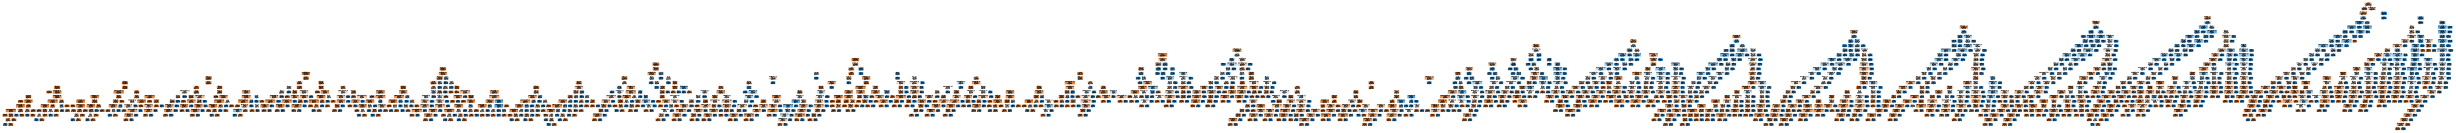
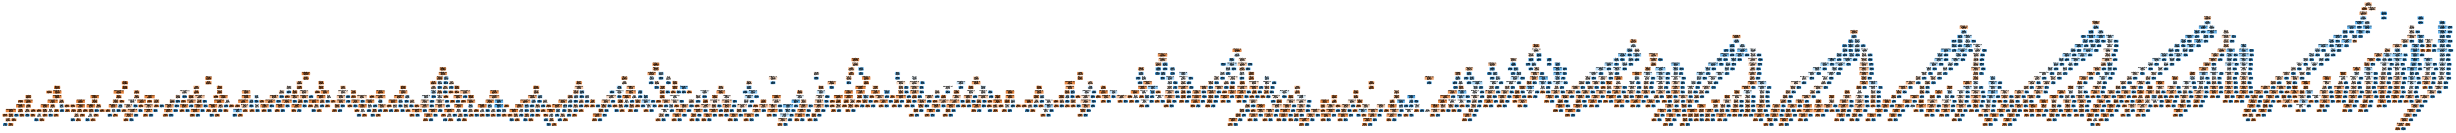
(1428, 111) -> (1428, 111)
